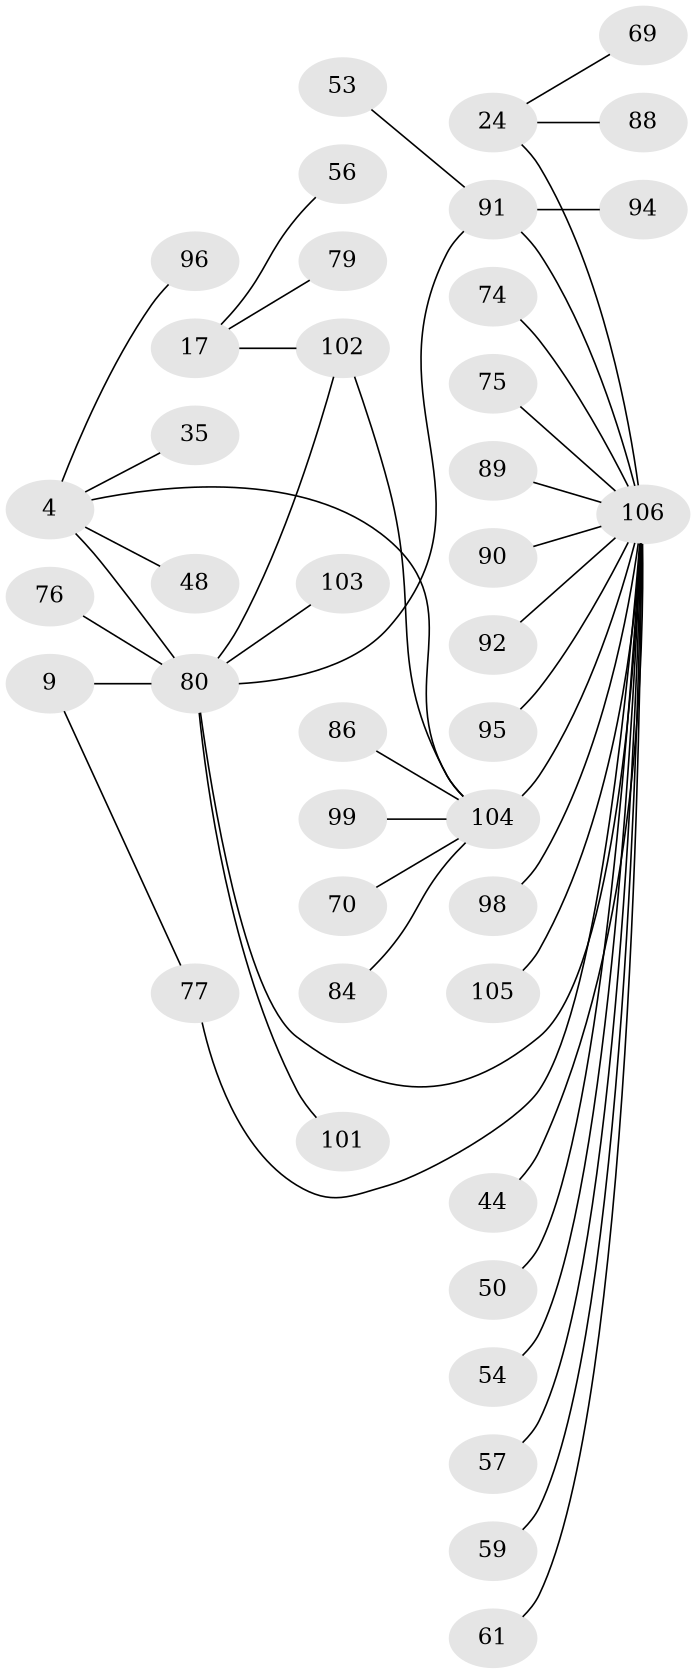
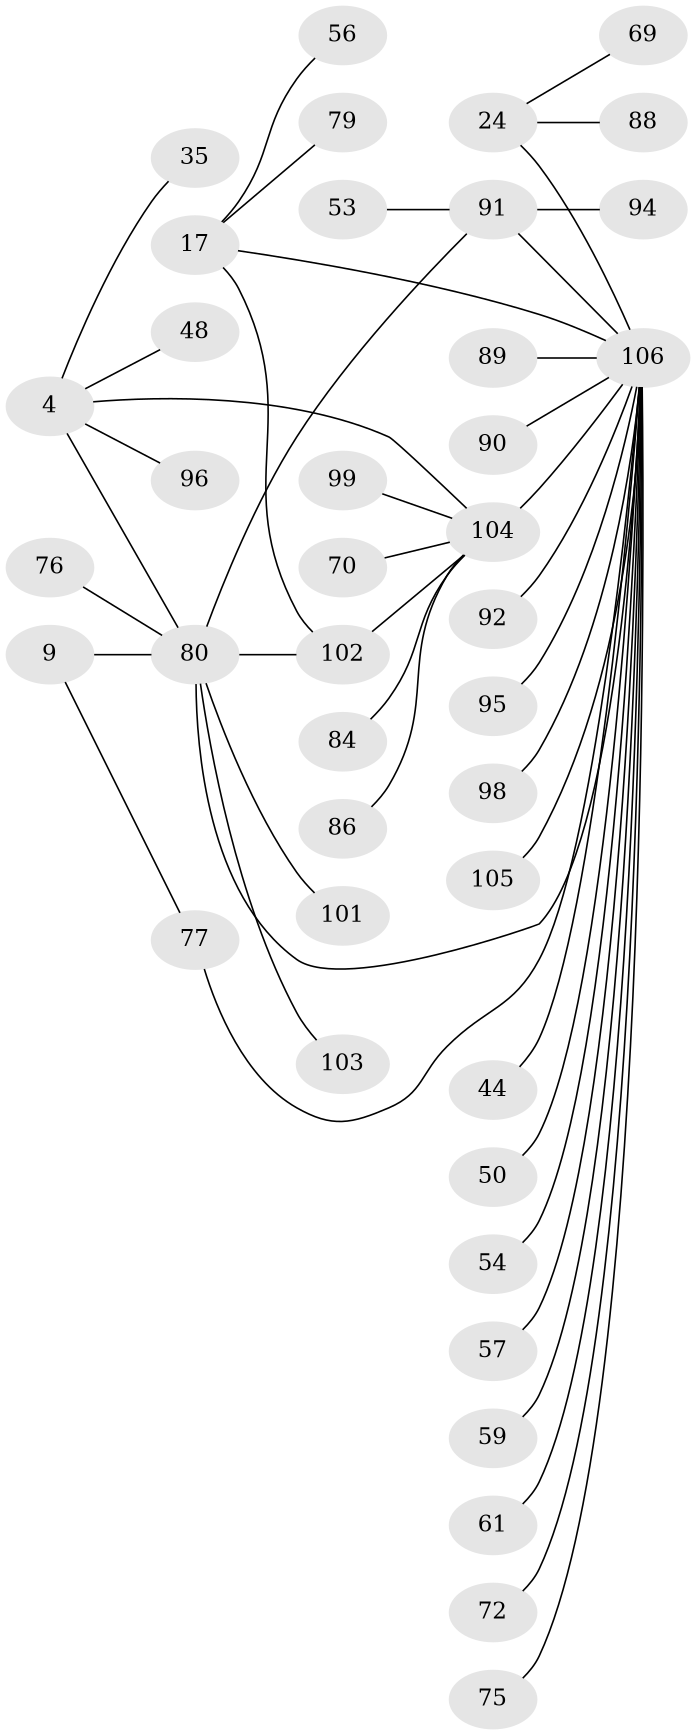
none -> (434, 287)
(493, 297) -> (493, 1612)
